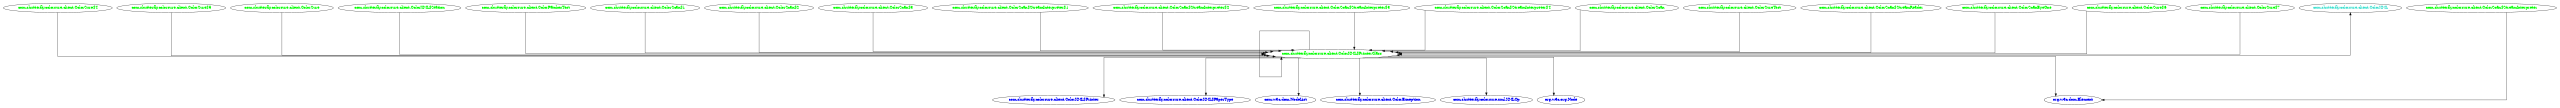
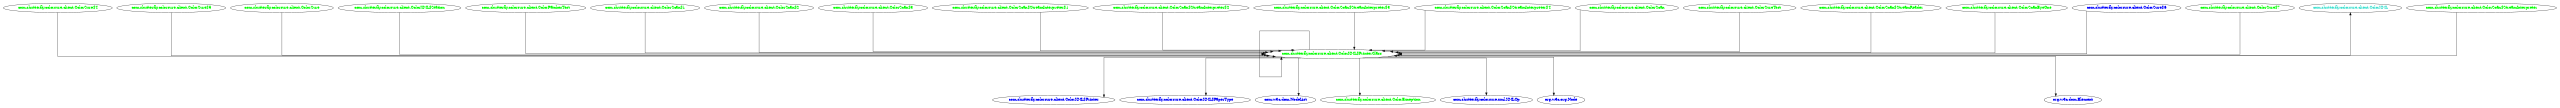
(2127, 8) -> (2127, 8)
(1378, 100) -> (1378, 100)
(2349, 100) -> (1948, 56)
